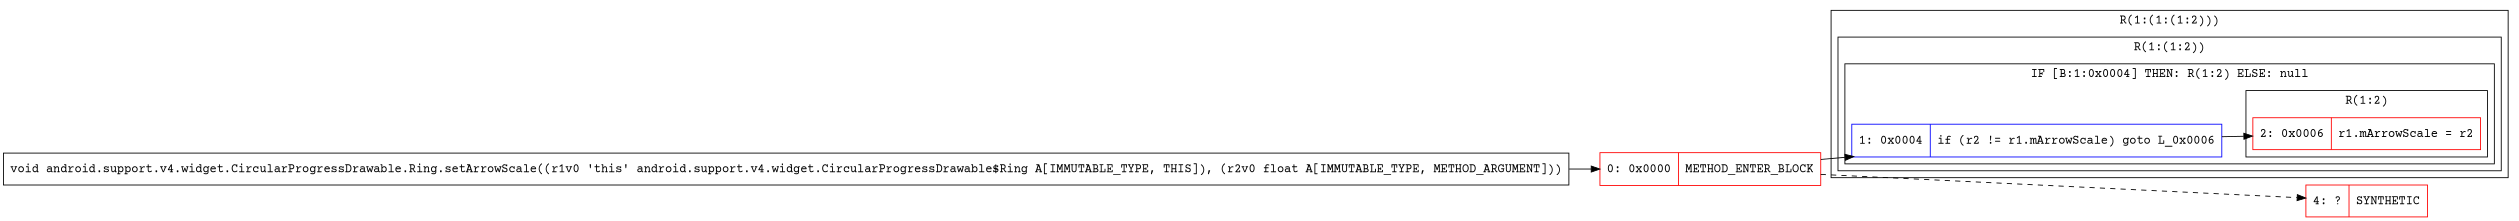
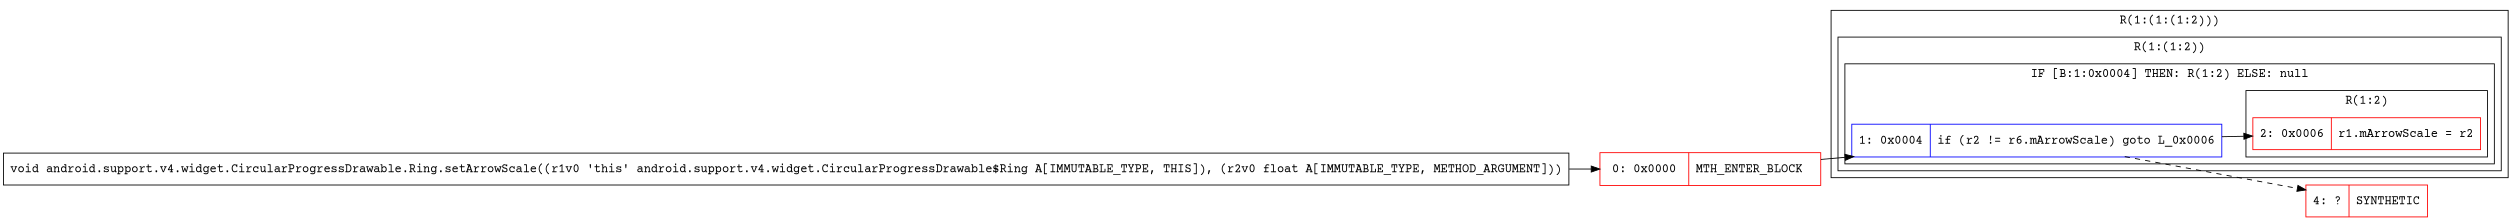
(2076, 140) -> (2076, 140)
(1750, 169) -> (1749, 169)
(2059, 186) -> (2211, 172)
